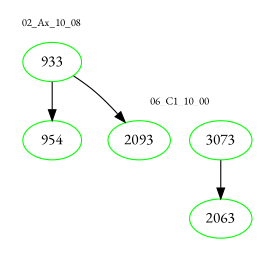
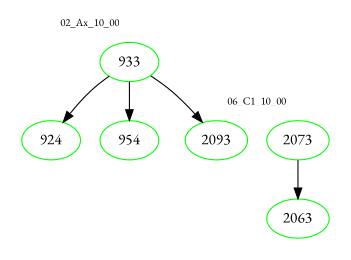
(52, 23) -> (90, 23)
none -> (51, 140)
(221, 140) -> (298, 140)
